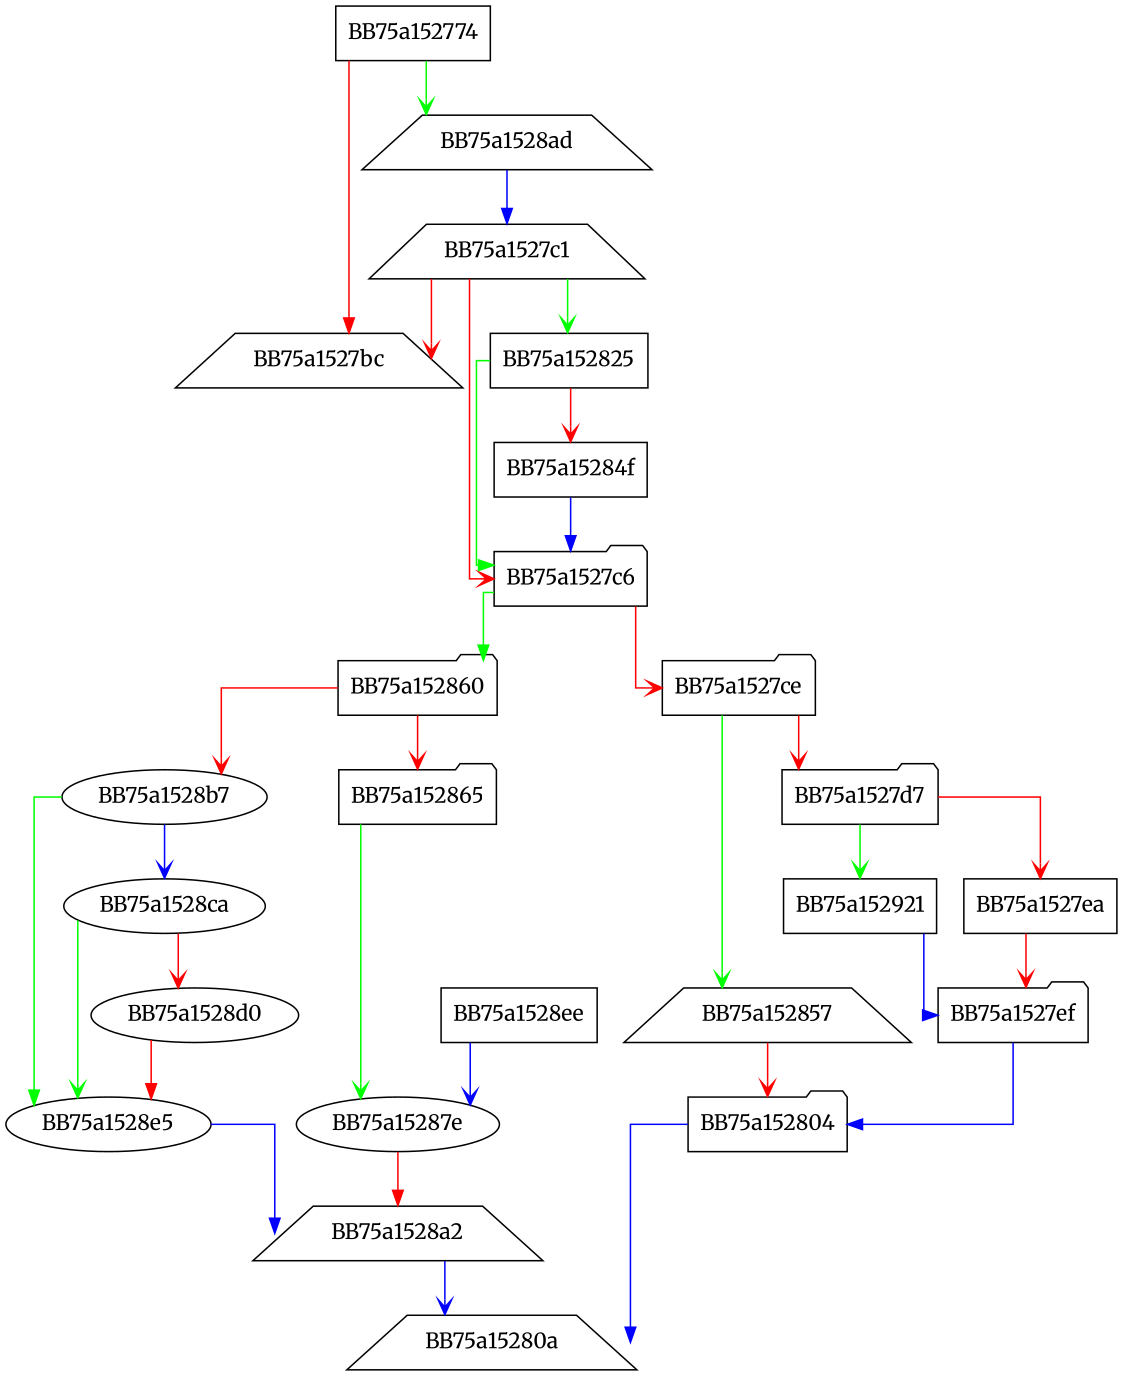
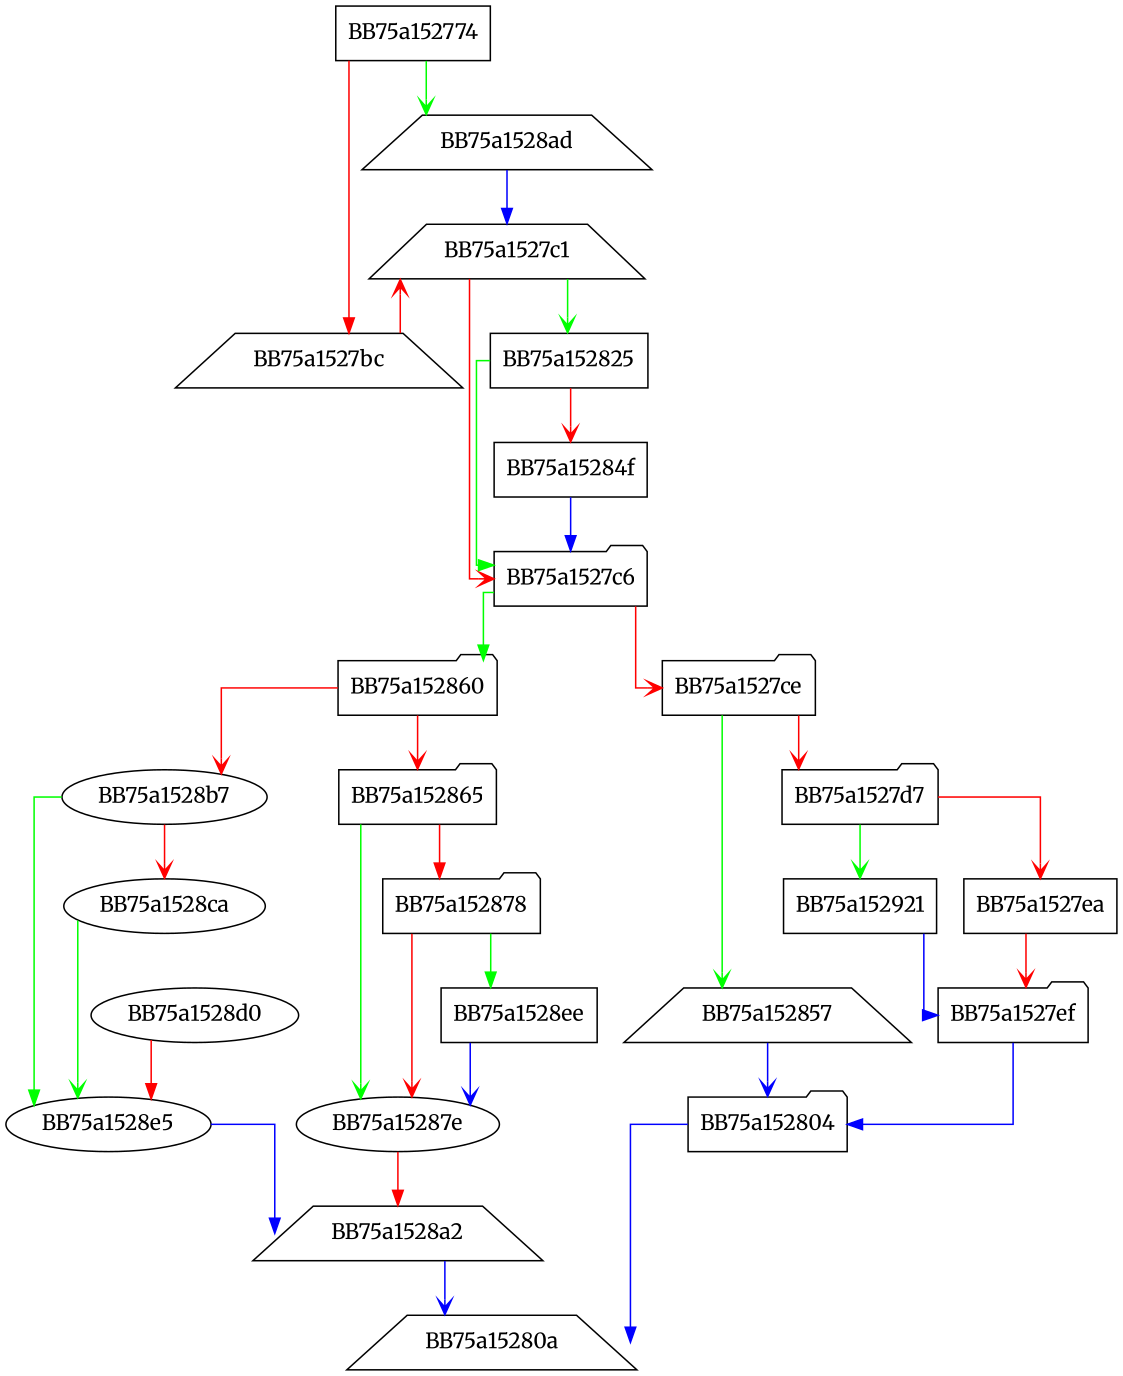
(431, 311) -> (400, 314)
(165, 844) -> (165, 844)
none -> (462, 906)
(178, 953) -> none
(768, 1062) -> (768, 1062)
